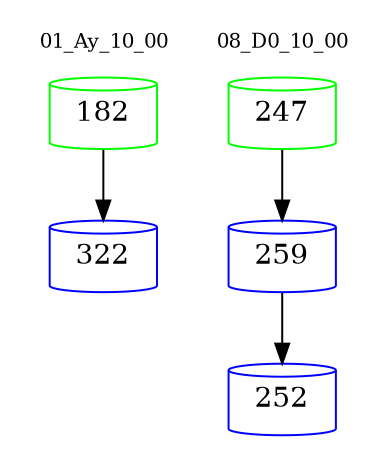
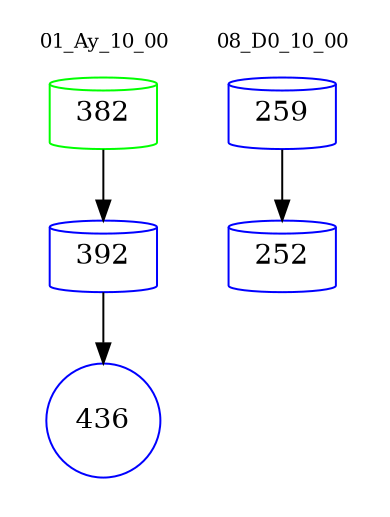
(103, 113) -> (103, 113)
(282, 113) -> none
(103, 256) -> (103, 256)
none -> (103, 421)
